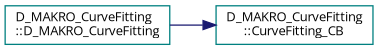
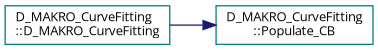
(295, 25) -> (295, 25)
